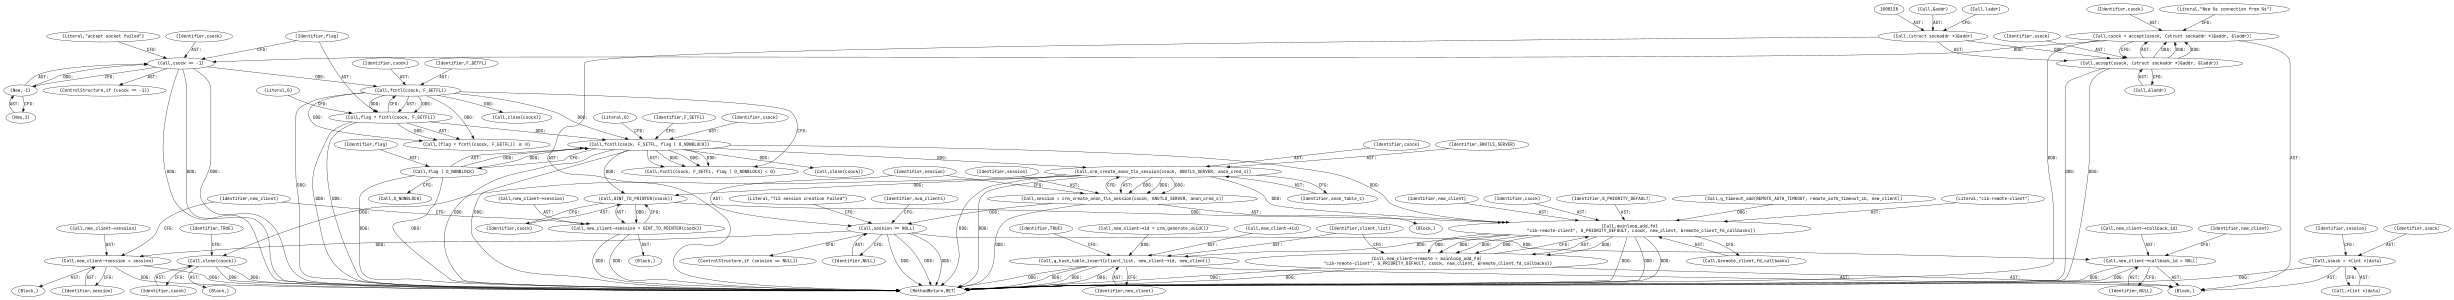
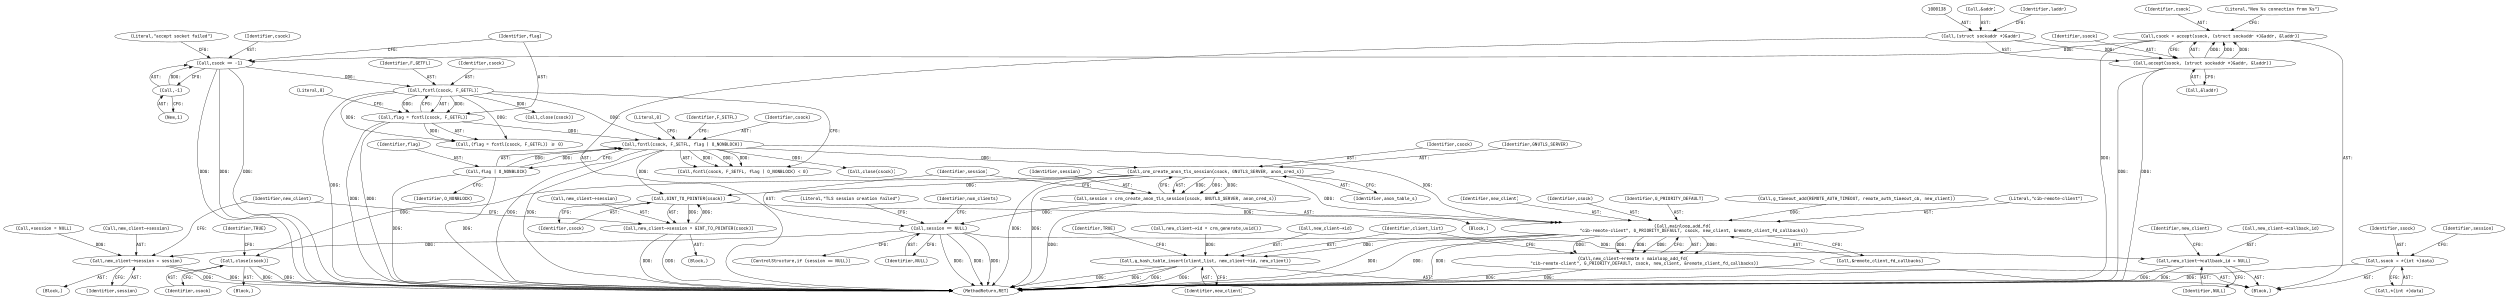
(1985, 9) -> (2043, 9)
(21, 91) -> (171, 91)
(105, 91) -> none
(400, 199) -> (443, 199)
(657, 212) -> (709, 212)
none -> (44, 229)
